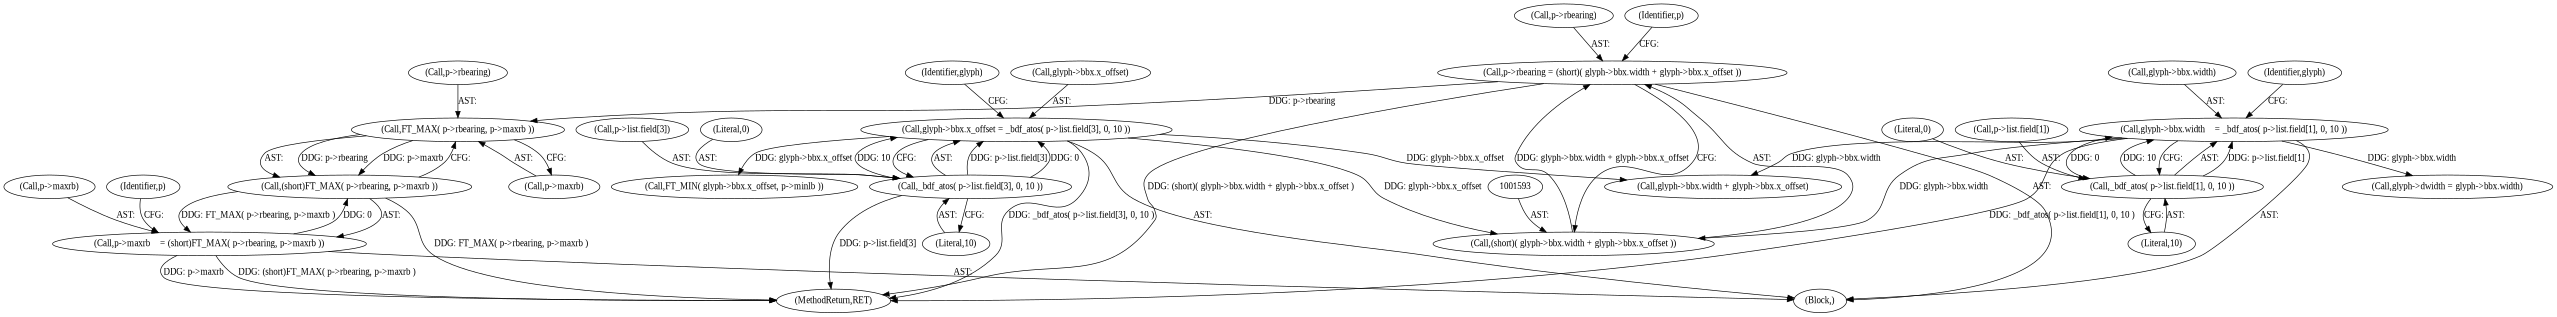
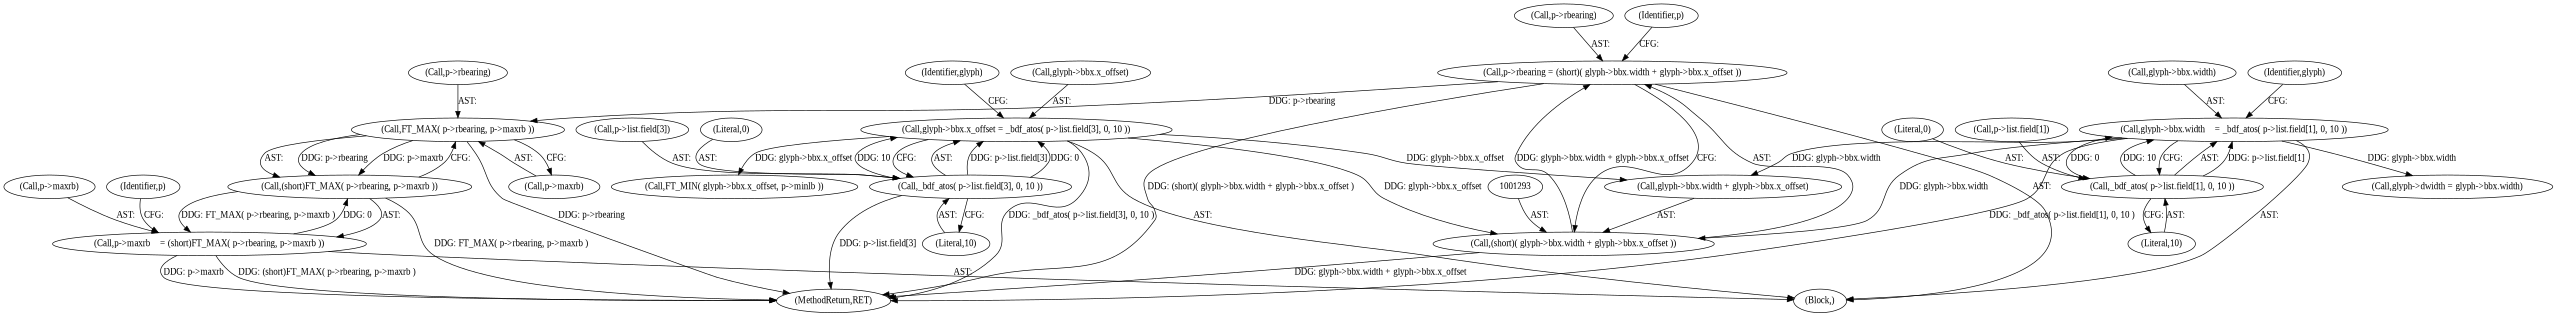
(1515, 187) -> (1515, 187)
none -> (1652, 214)
none -> (609, 239)
none -> (1187, 276)
